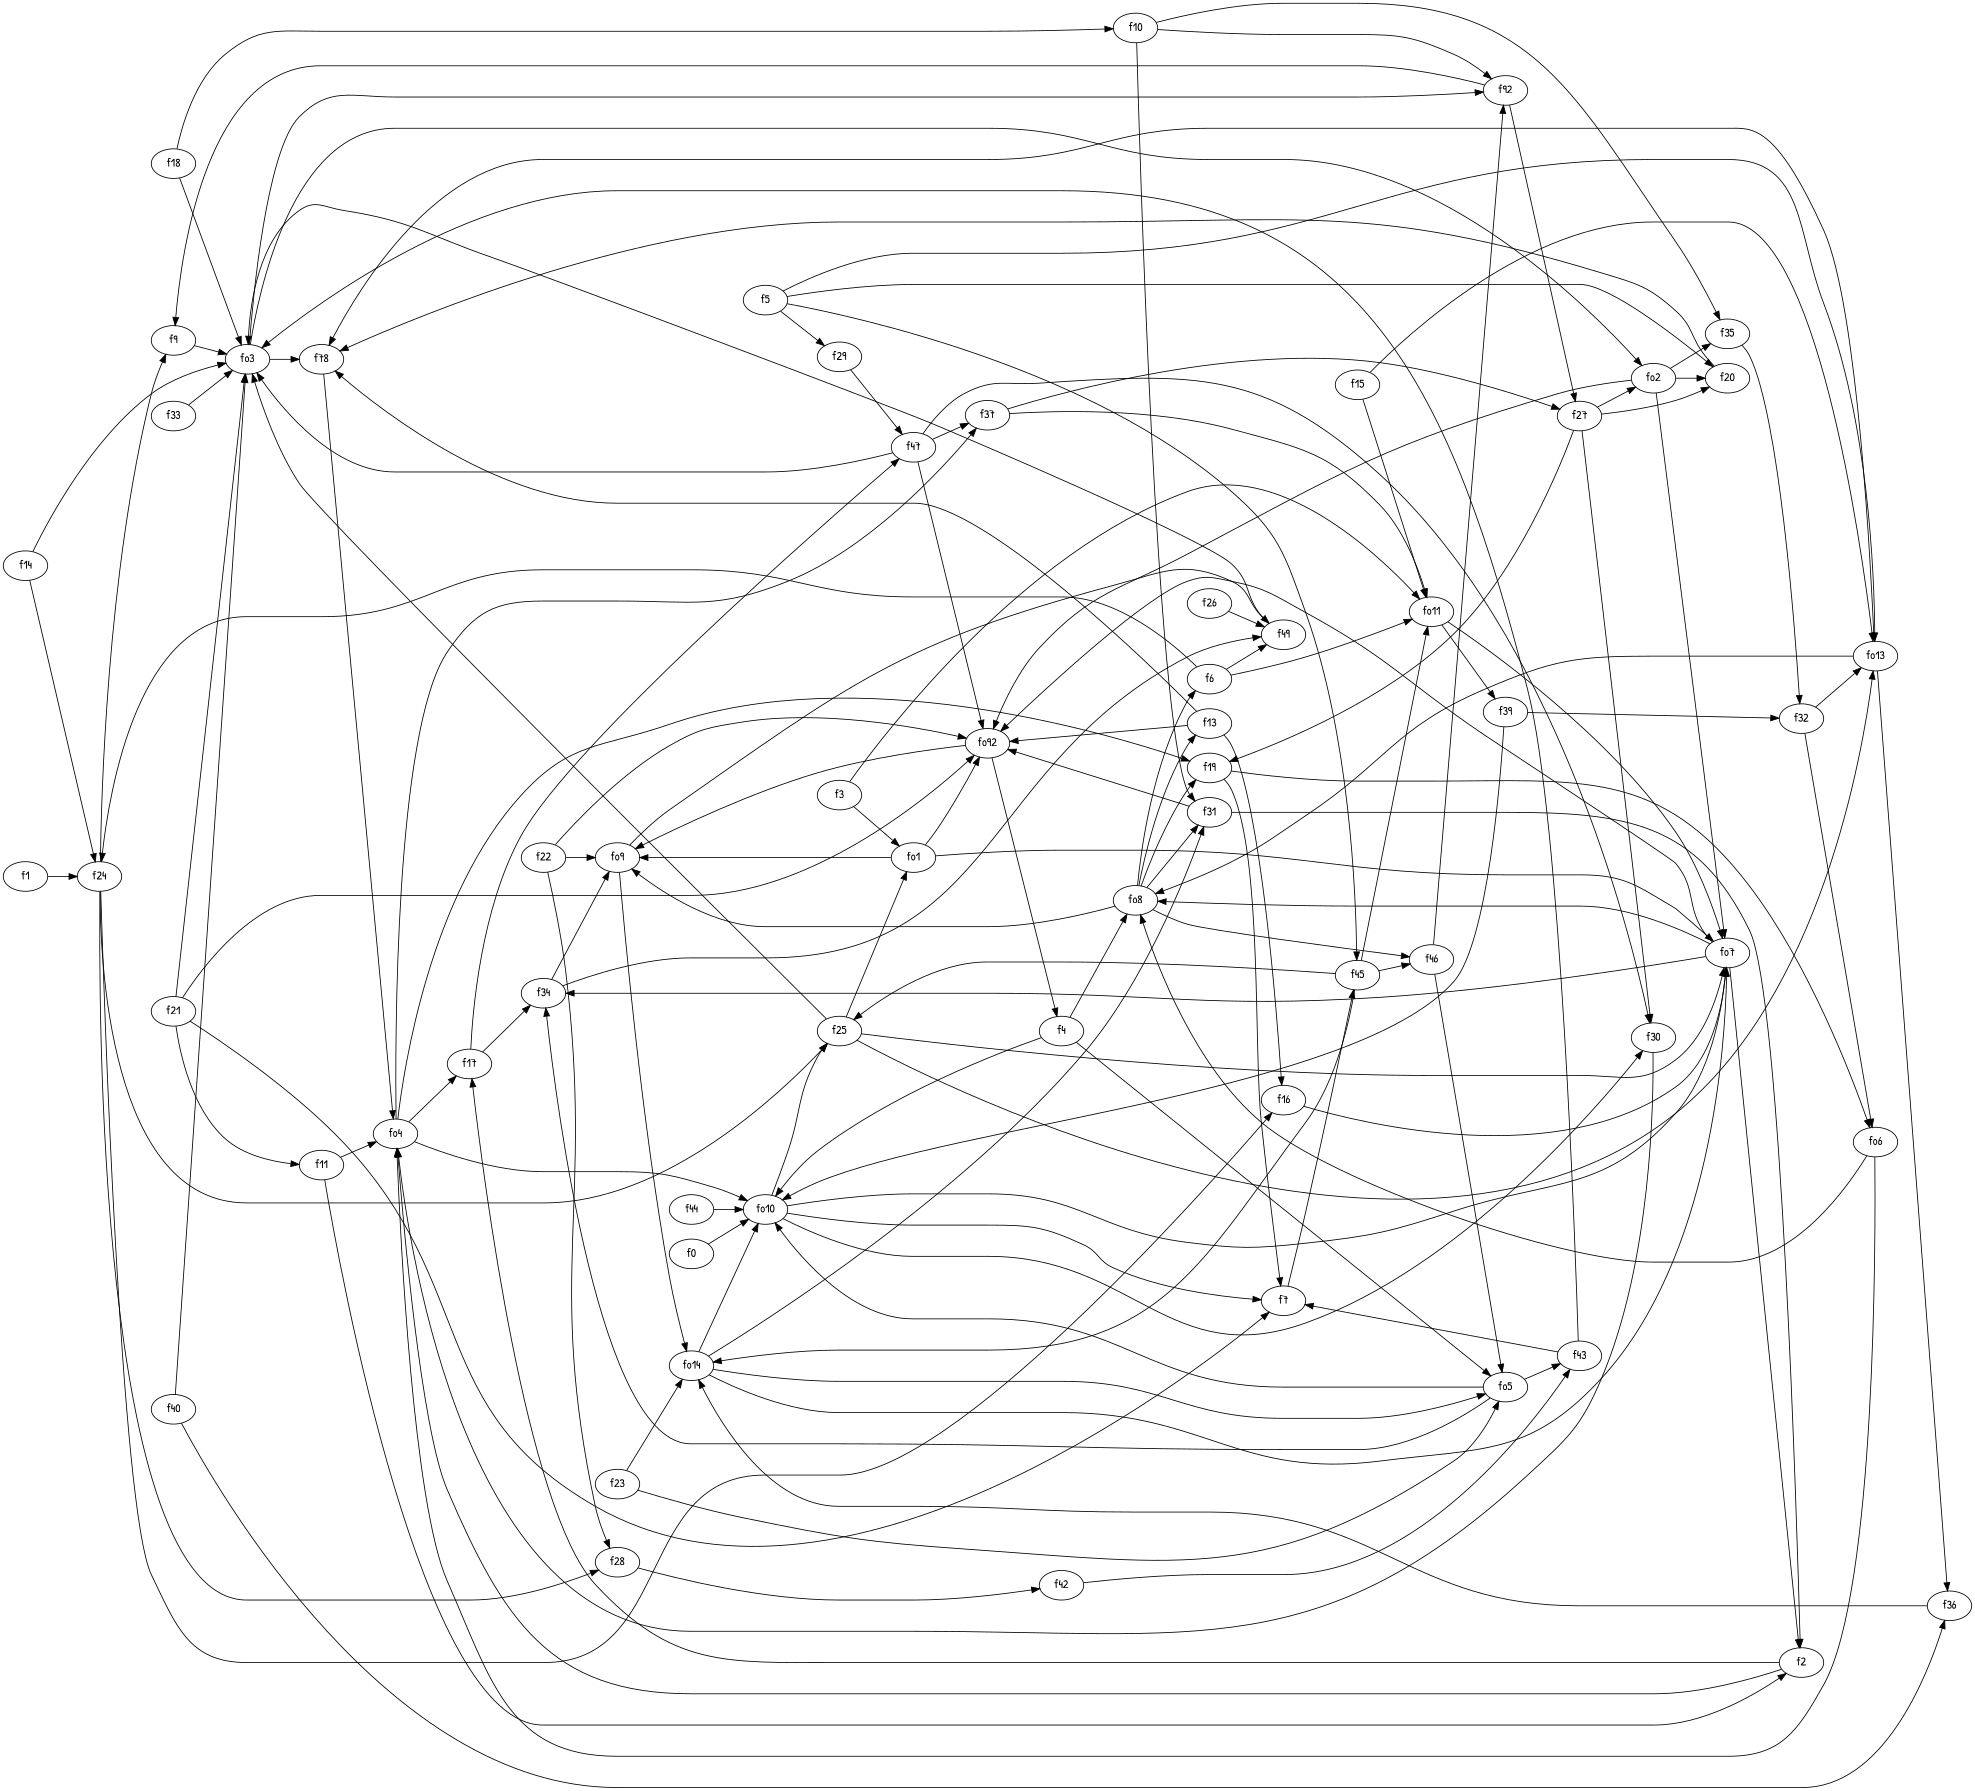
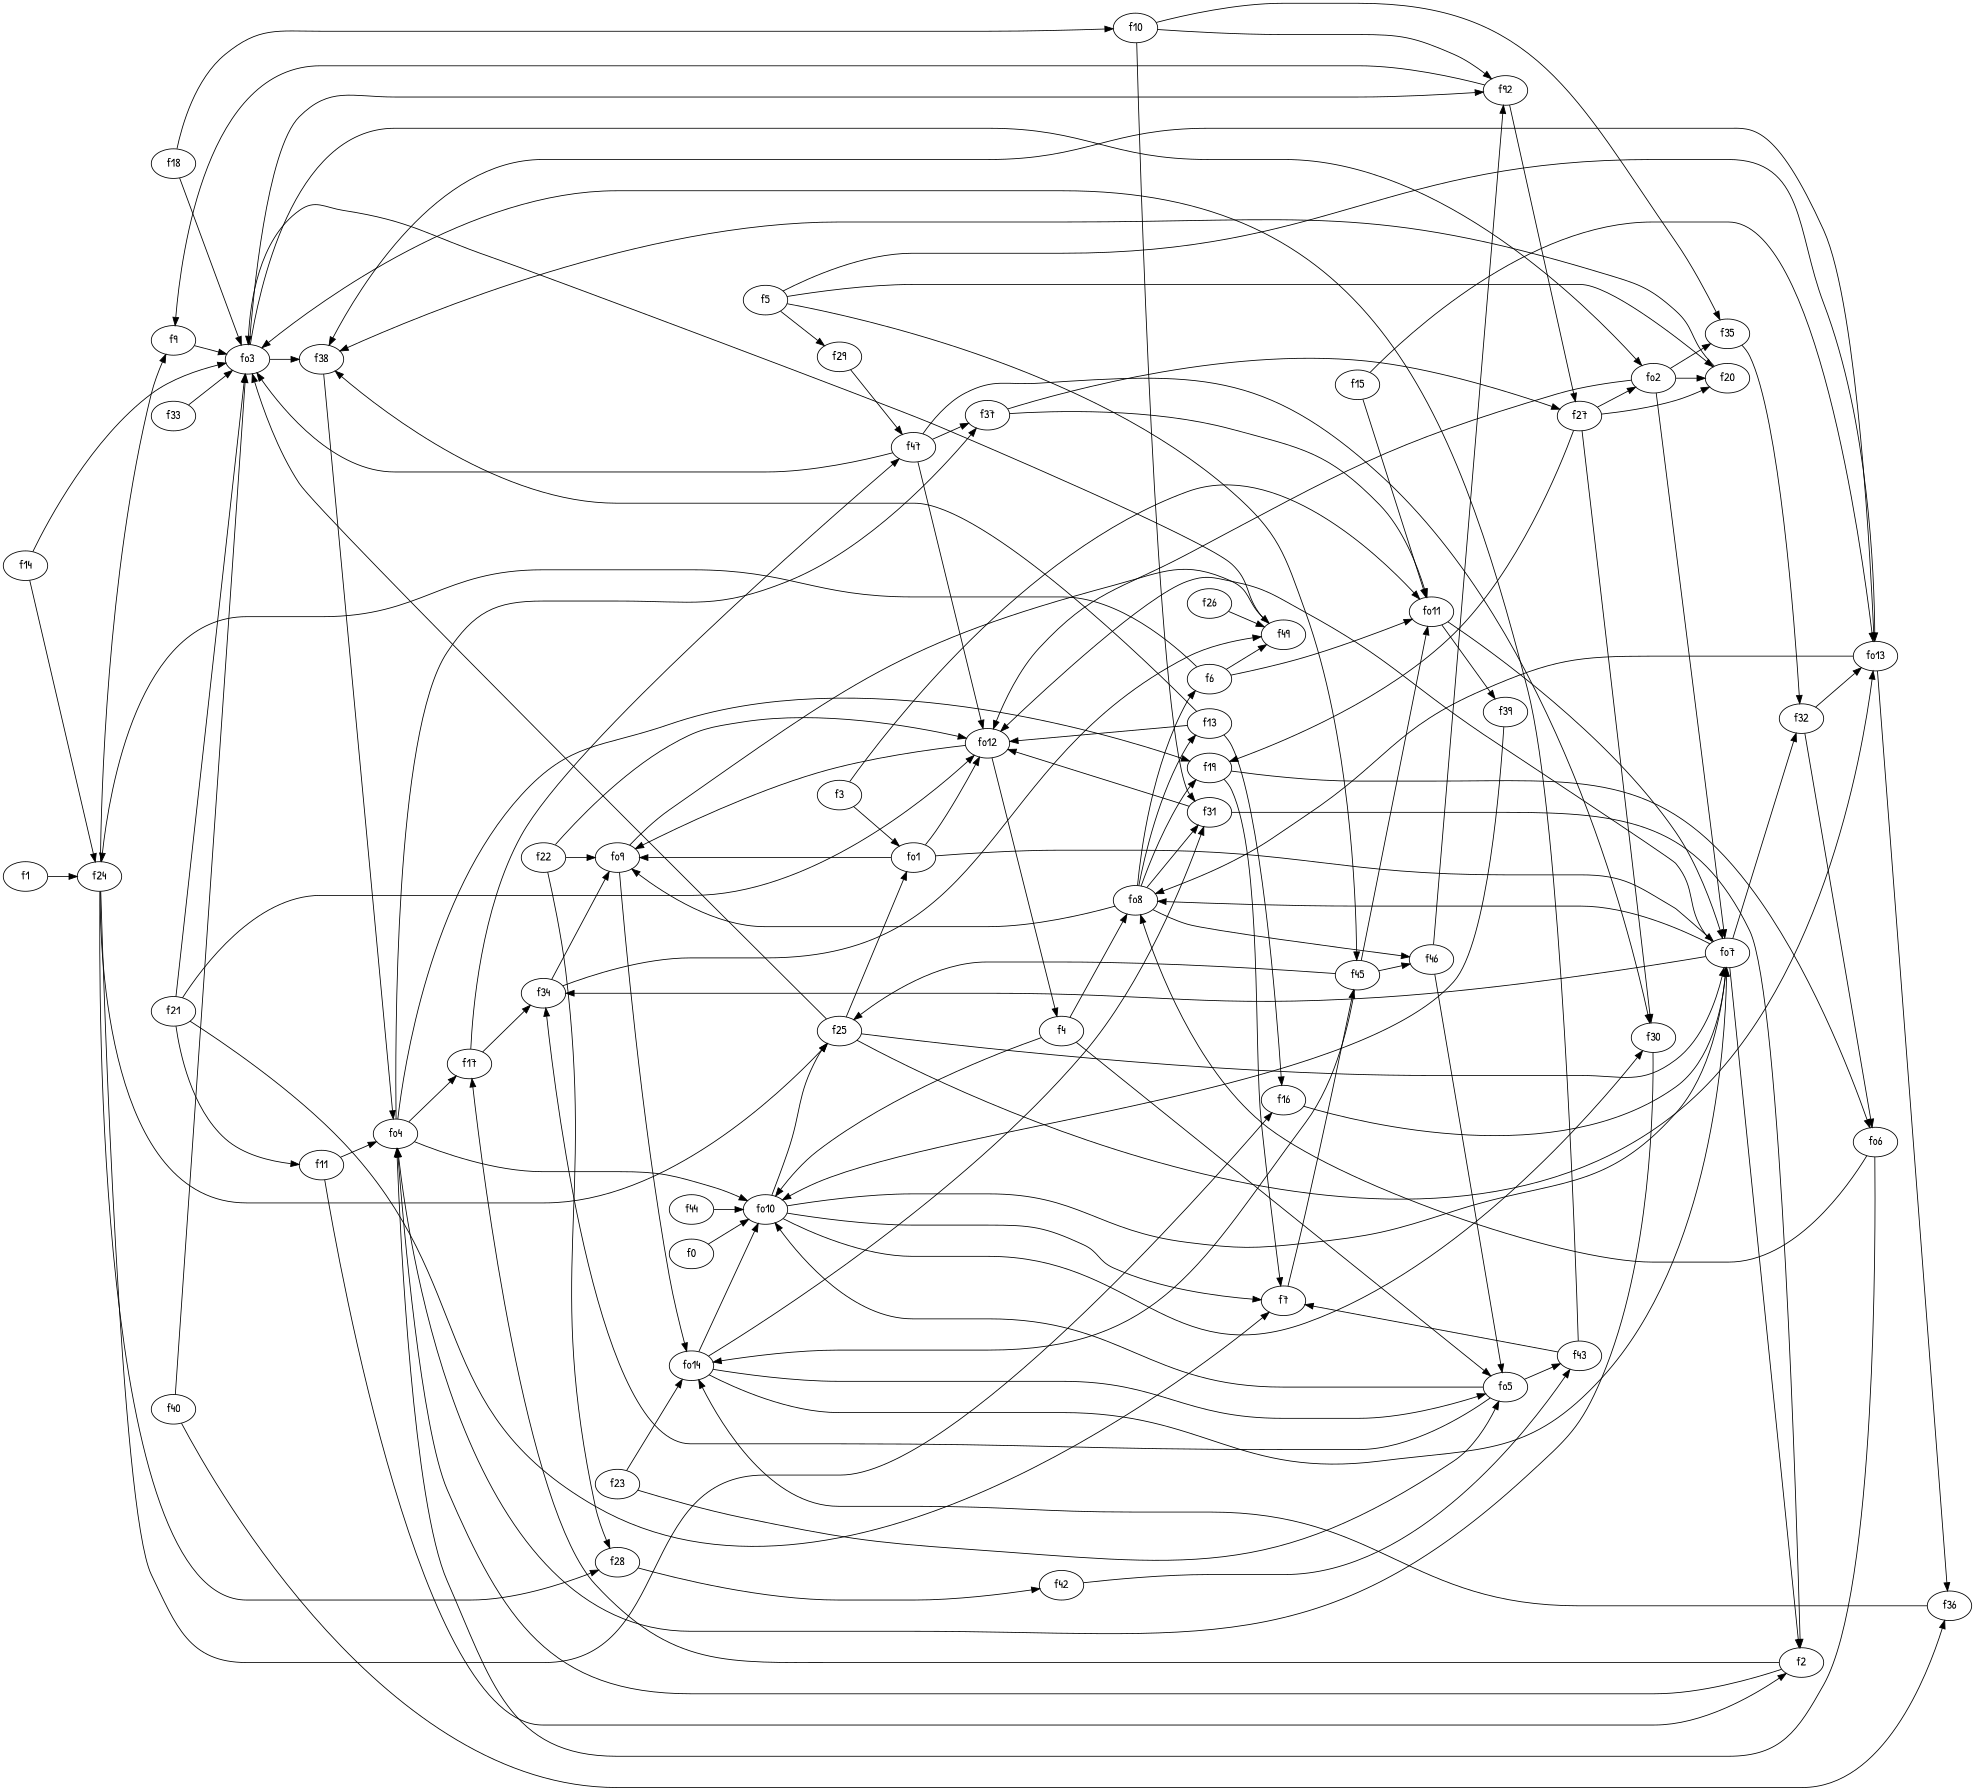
(321, 359) -> (321, 359)
(1649, 715) -> (1763, 840)
(987, 743) -> (987, 743)
